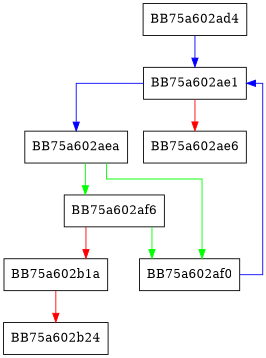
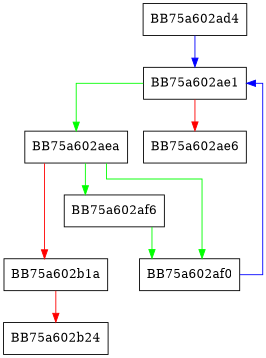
(90, 83) -> (90, 83)
(86, 238) -> (45, 207)
